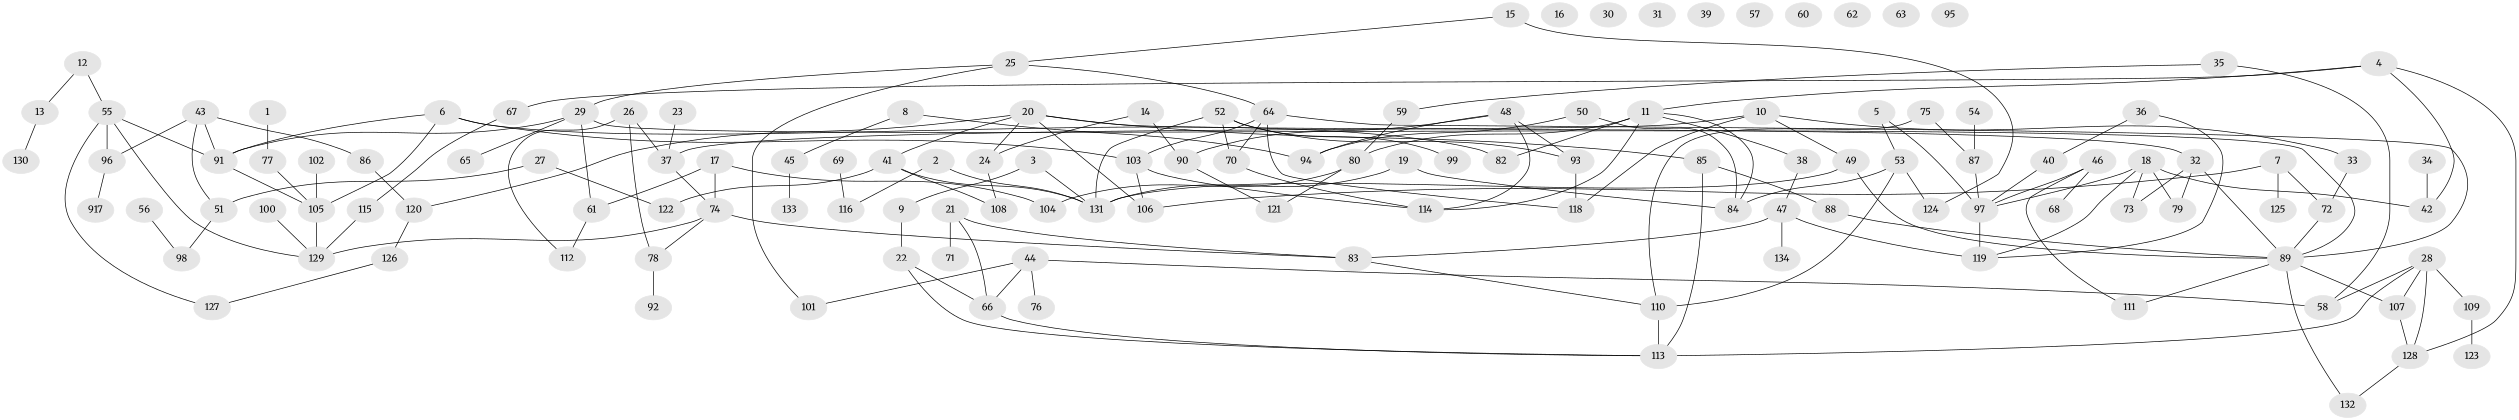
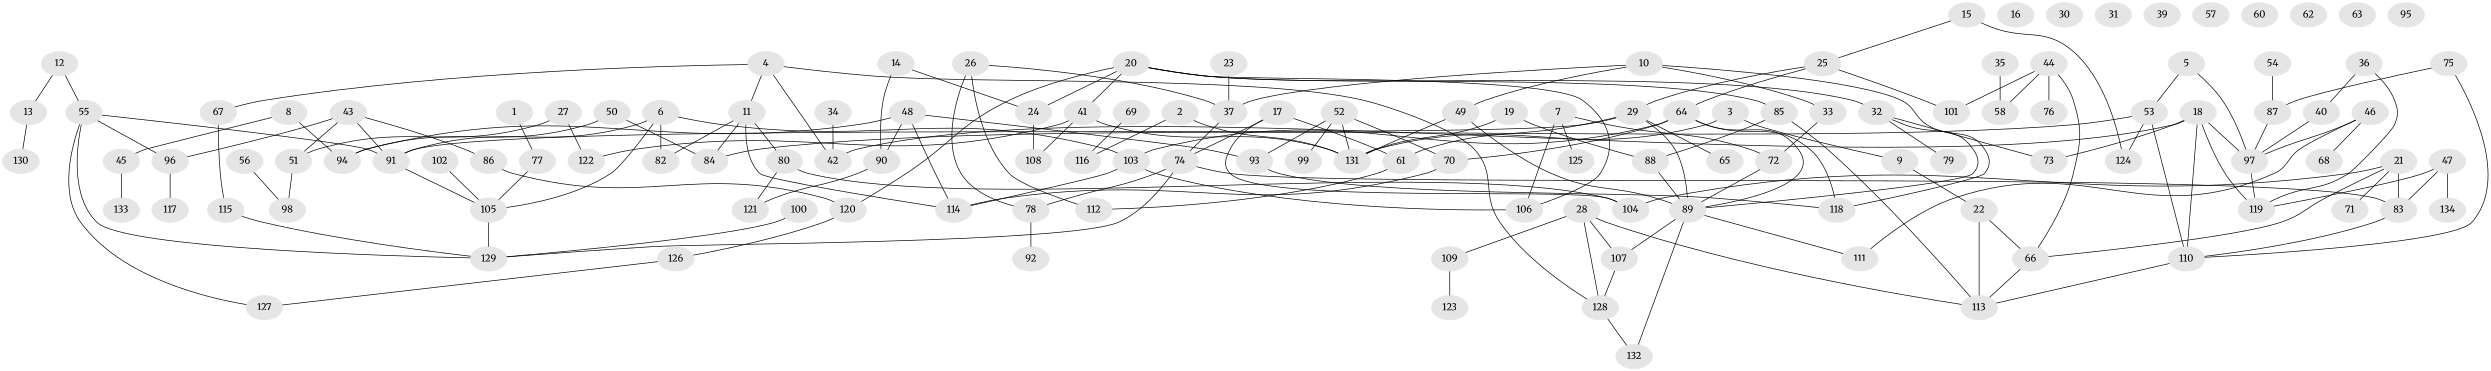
(1402, 113) -> none
(1802, 161) -> none
none -> (1940, 176)
(2165, 190) -> (2193, 180)
(1581, 194) -> (1595, 145)
(96, 210) -> (170, 210)
(2375, 283) -> none
